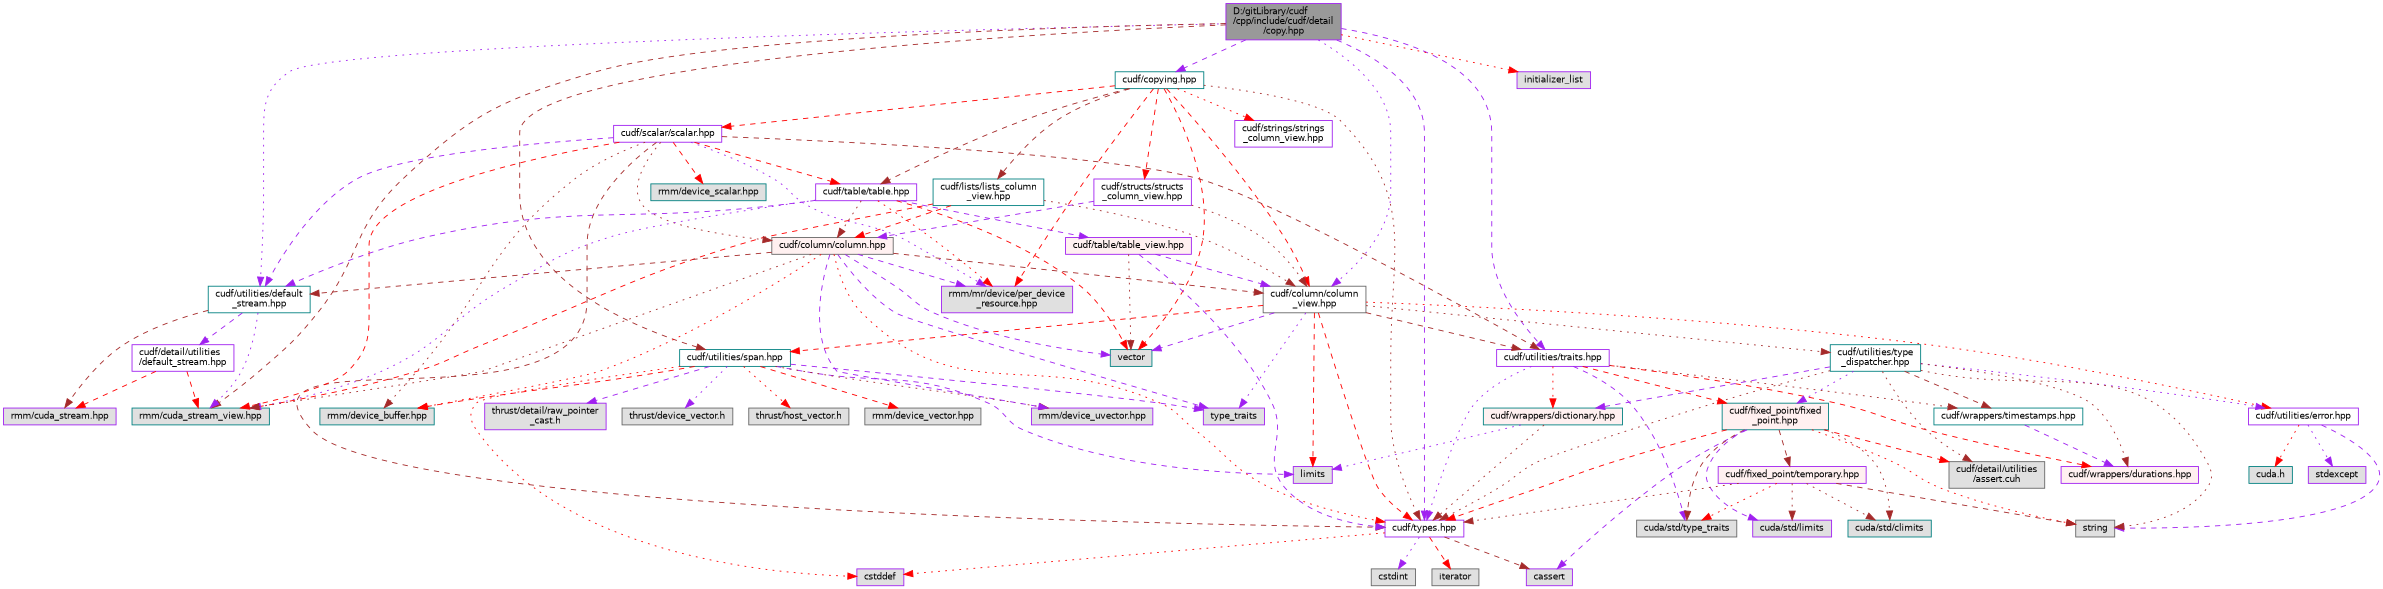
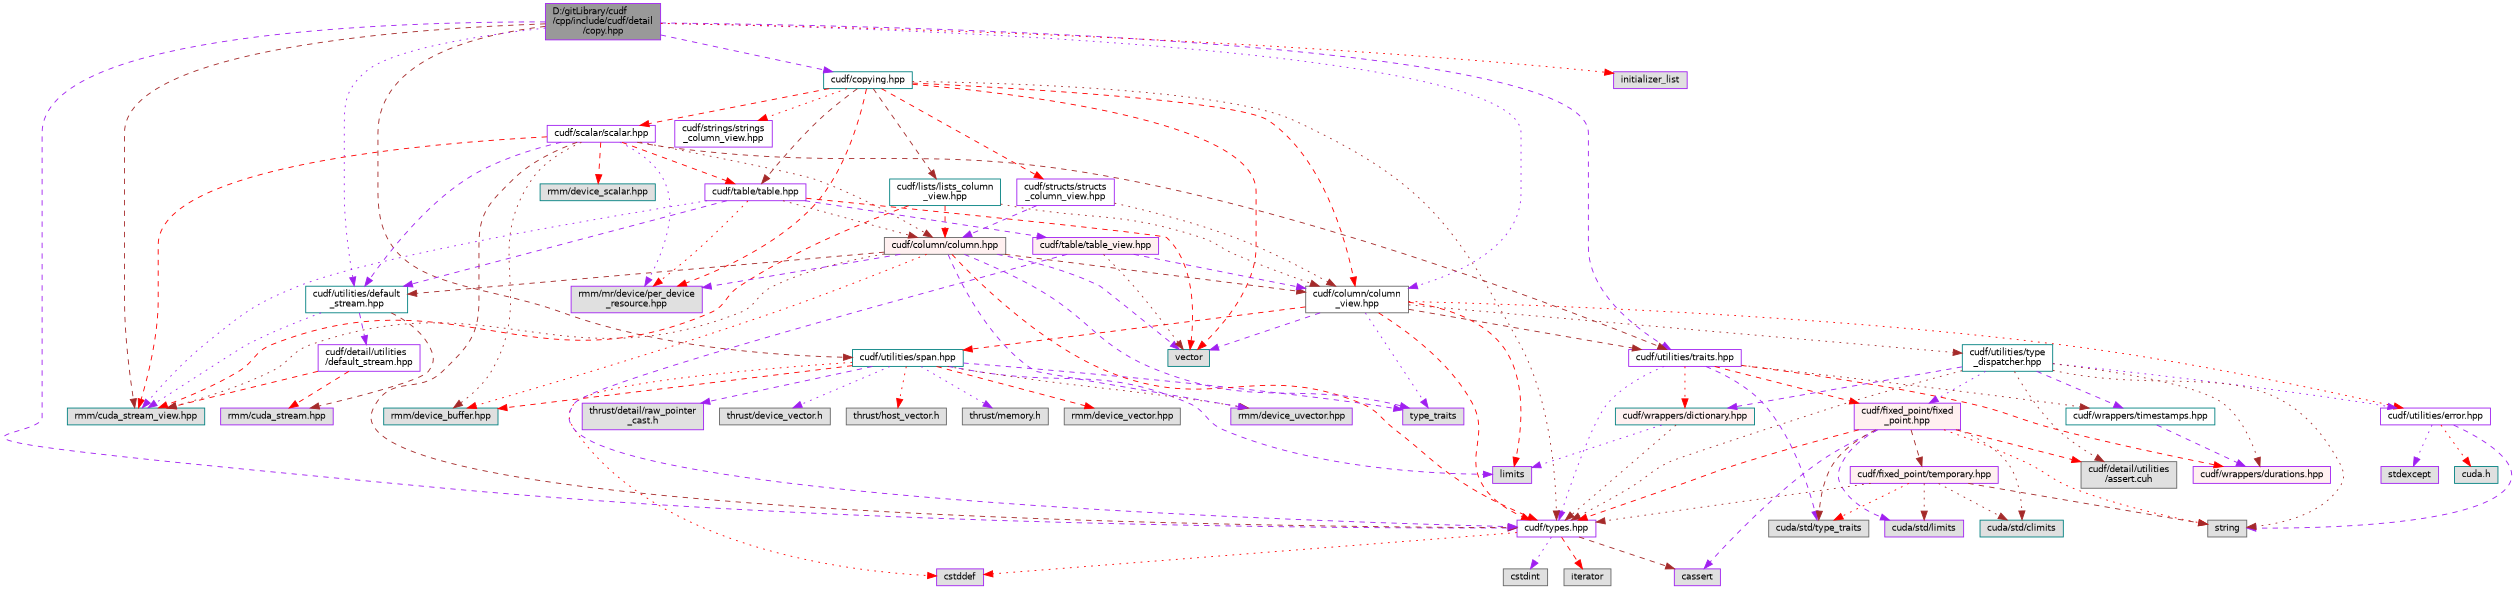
(1096, 383) -> (1271, 386)
(1943, 388) -> (2076, 388)
none -> (1005, 416)
(1775, 416) -> (1907, 416)
